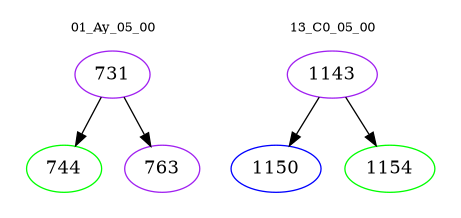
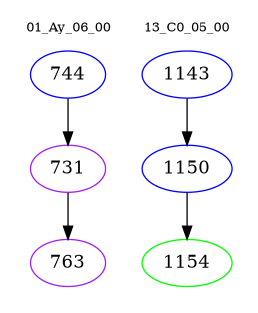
(113, 28) -> (69, 28)
(332, 75) -> (187, 75)
(92, 116) -> (68, 115)
(357, 116) -> (187, 209)
(64, 169) -> (68, 75)
